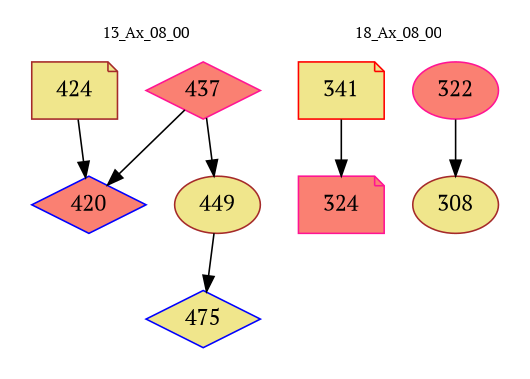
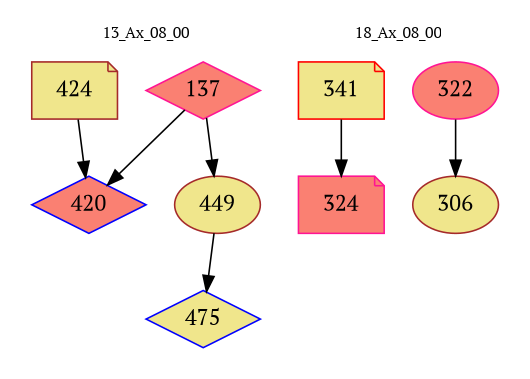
(203, 90) -> (203, 90)
(456, 205) -> (456, 205)
